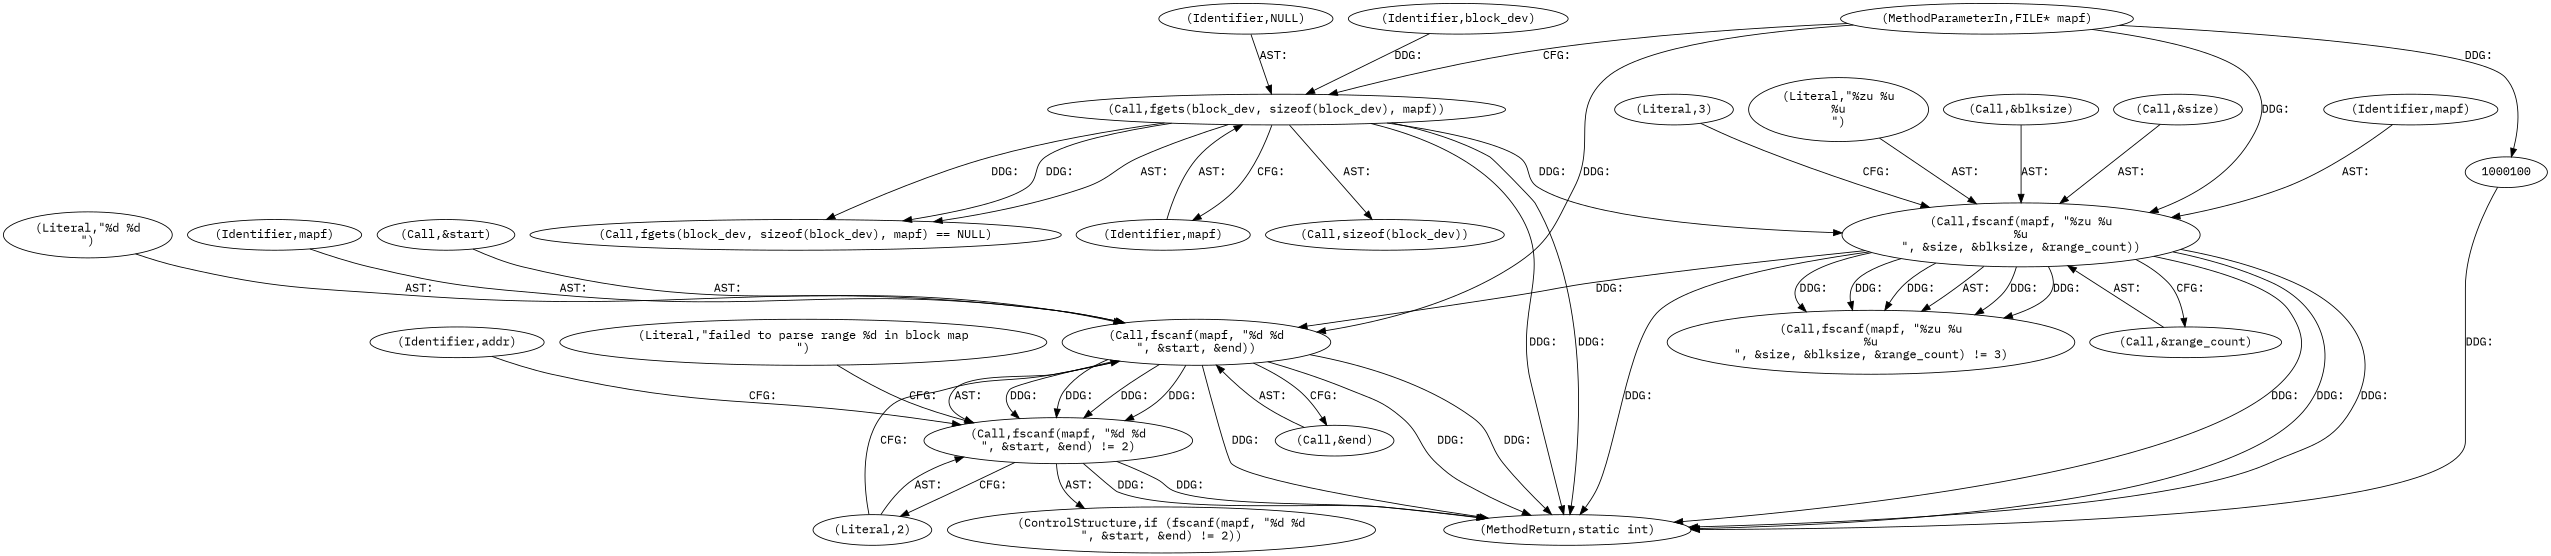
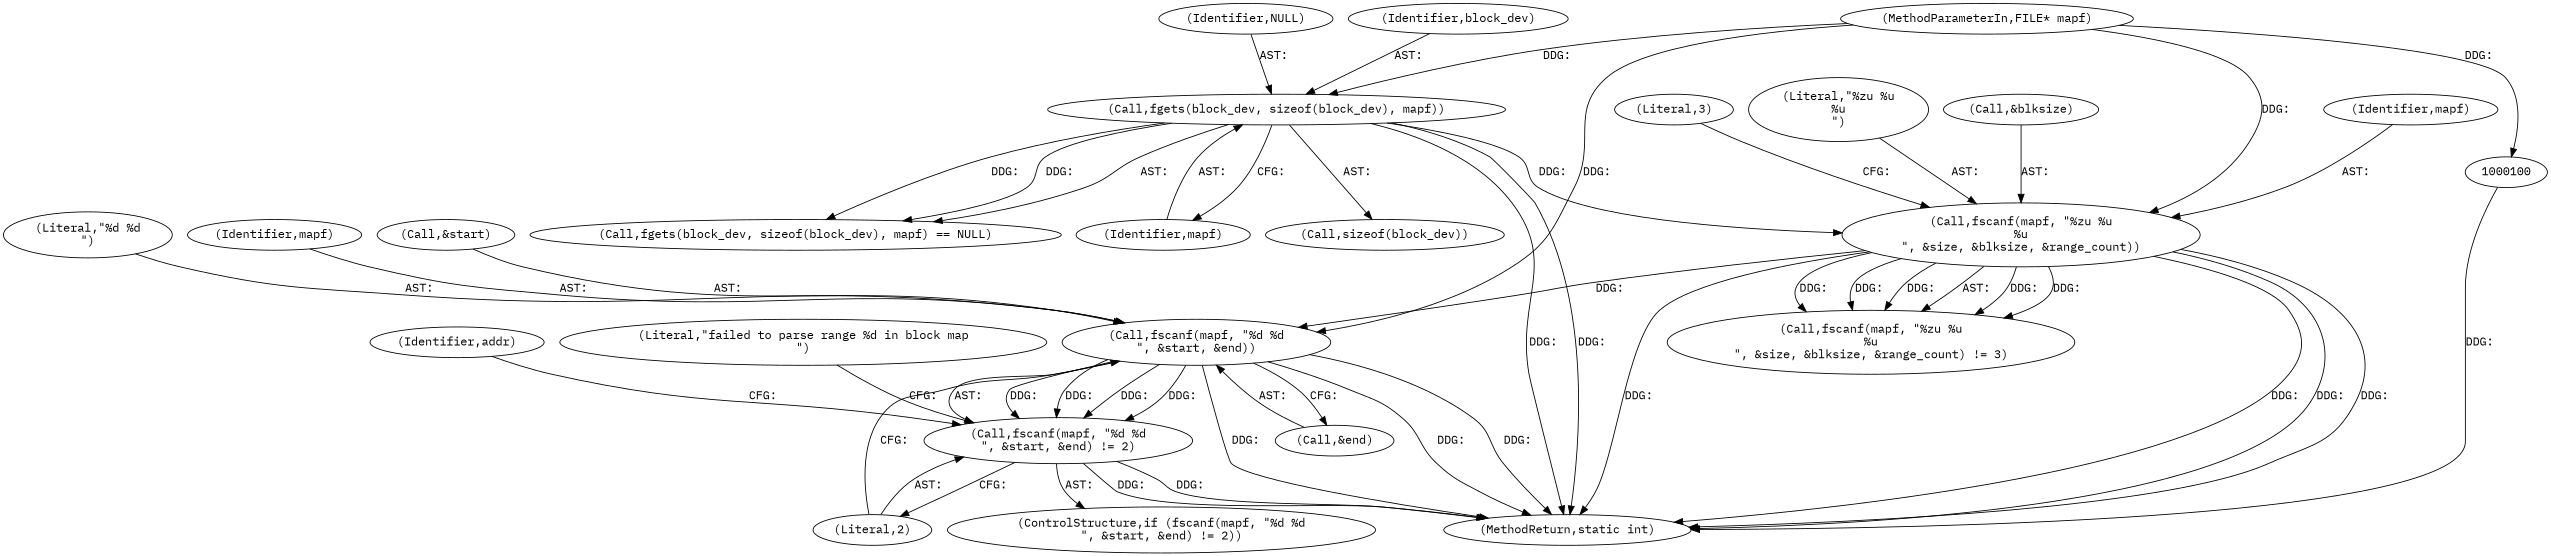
(1412, 56) -> (1412, 56)
(1561, 56) -> (1561, 56)
(2178, 110) -> none
(2186, 342) -> none
